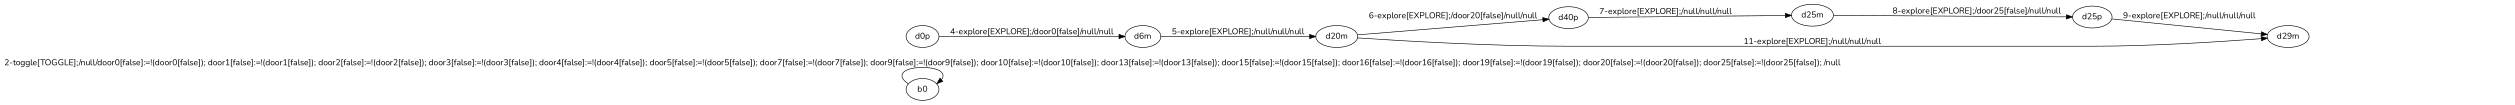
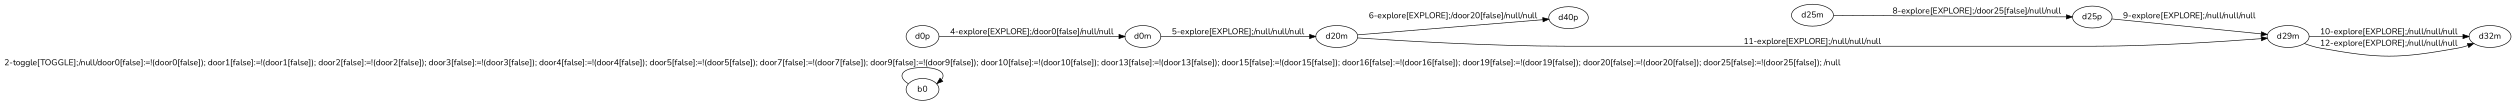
(1687, 16) -> none
(1143, 36) -> (1143, 36)
none -> (2490, 36)
